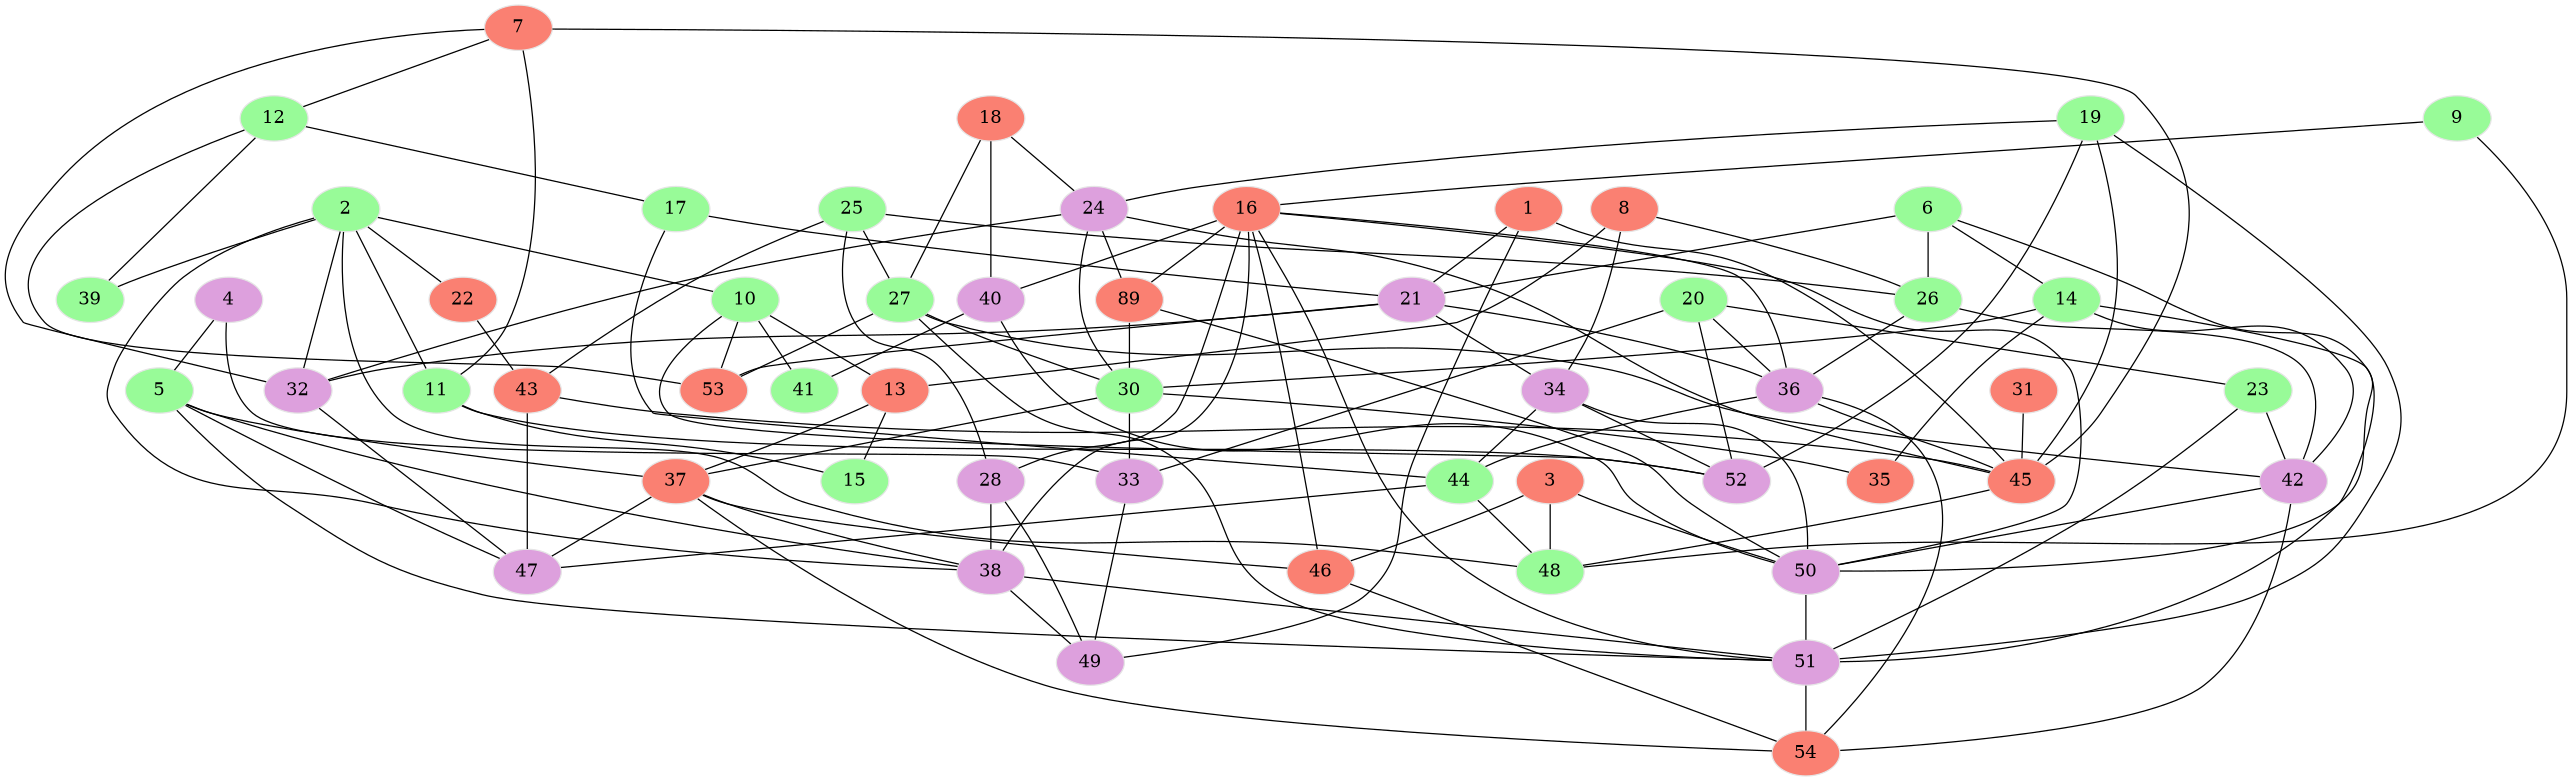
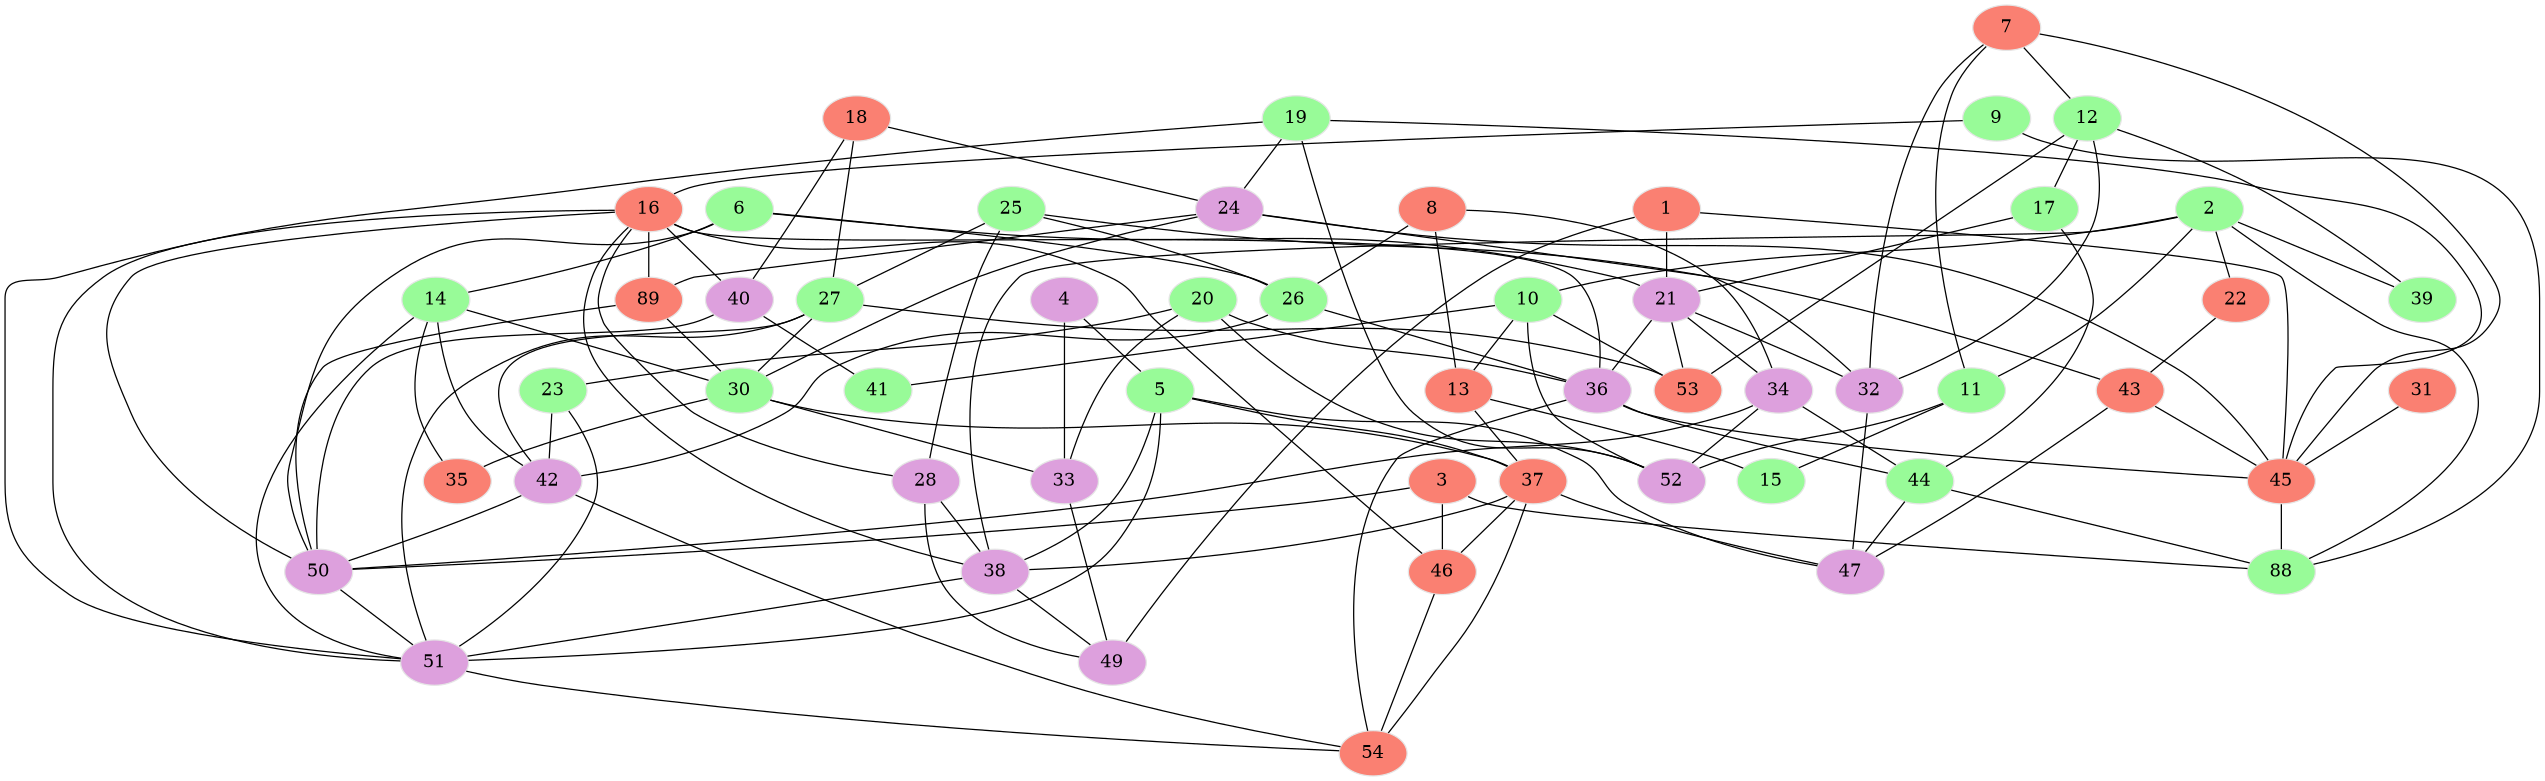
(322, 300) -> (2043, 292)
(1550, 572) -> (2281, 572)
